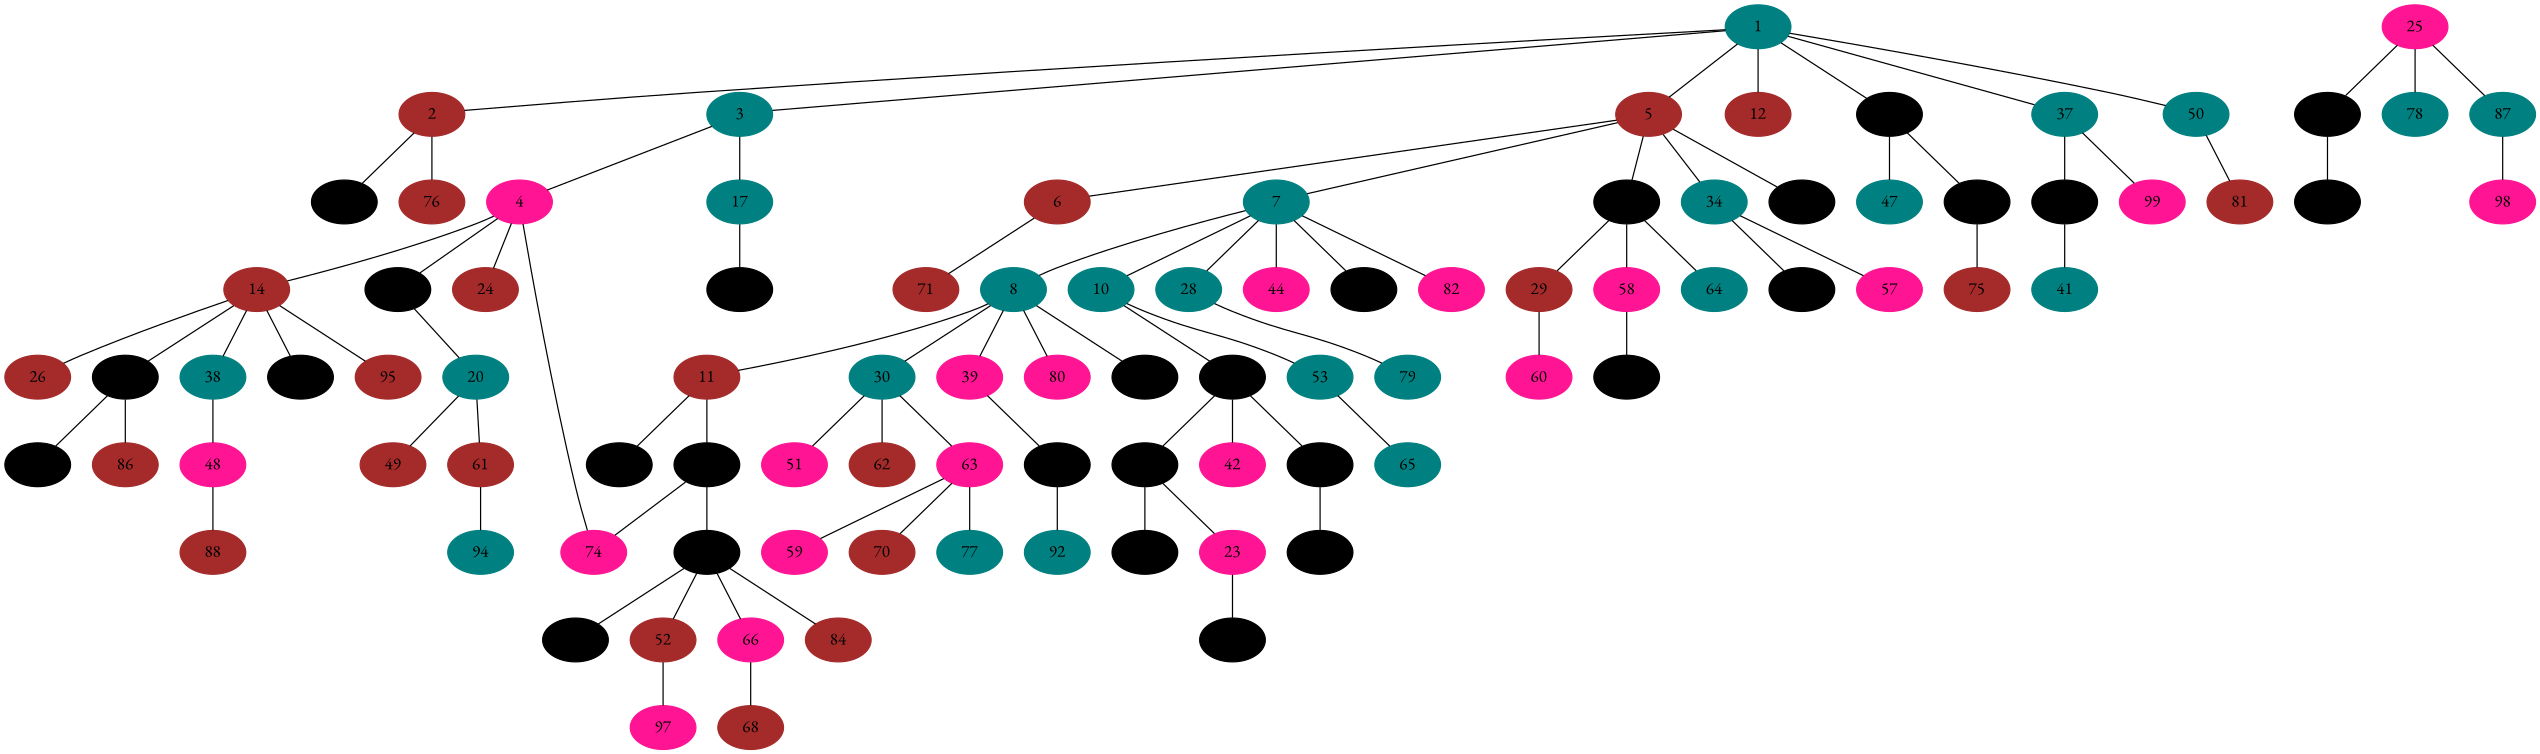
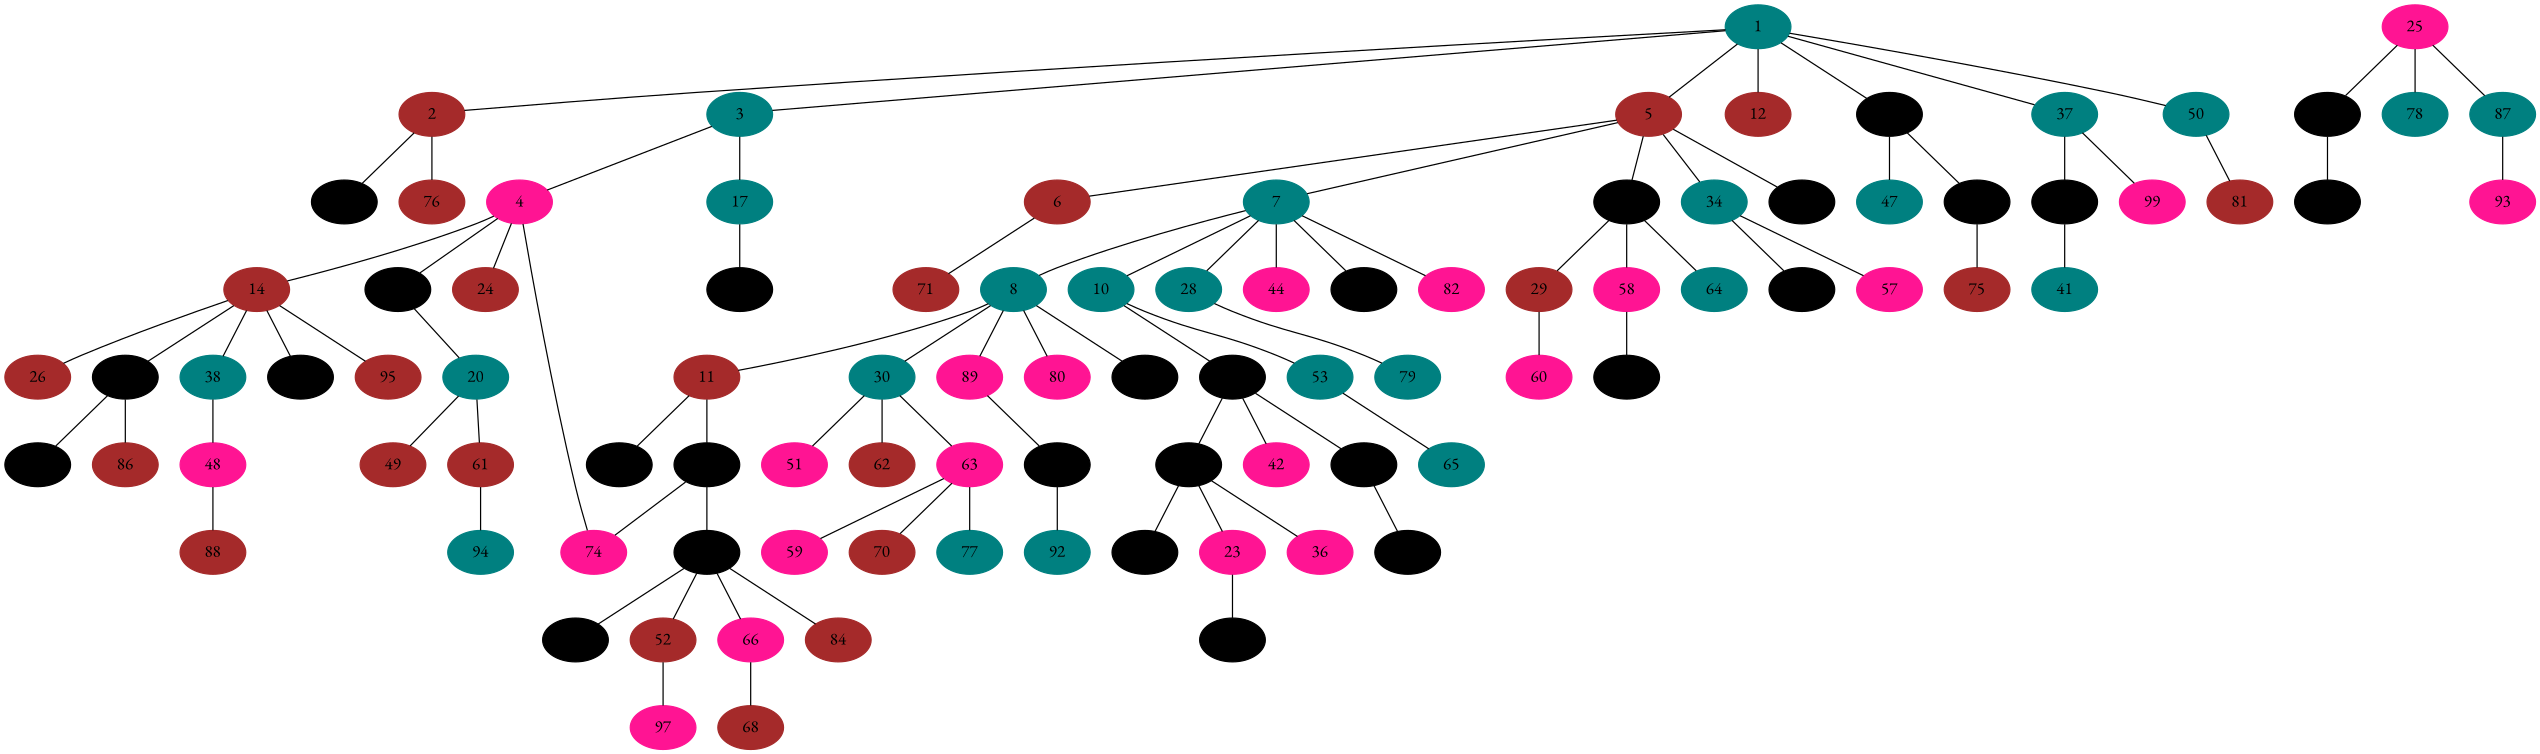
(2503, 202) -> (2503, 202)
(970, 377) -> (970, 377)
none -> (1320, 552)
